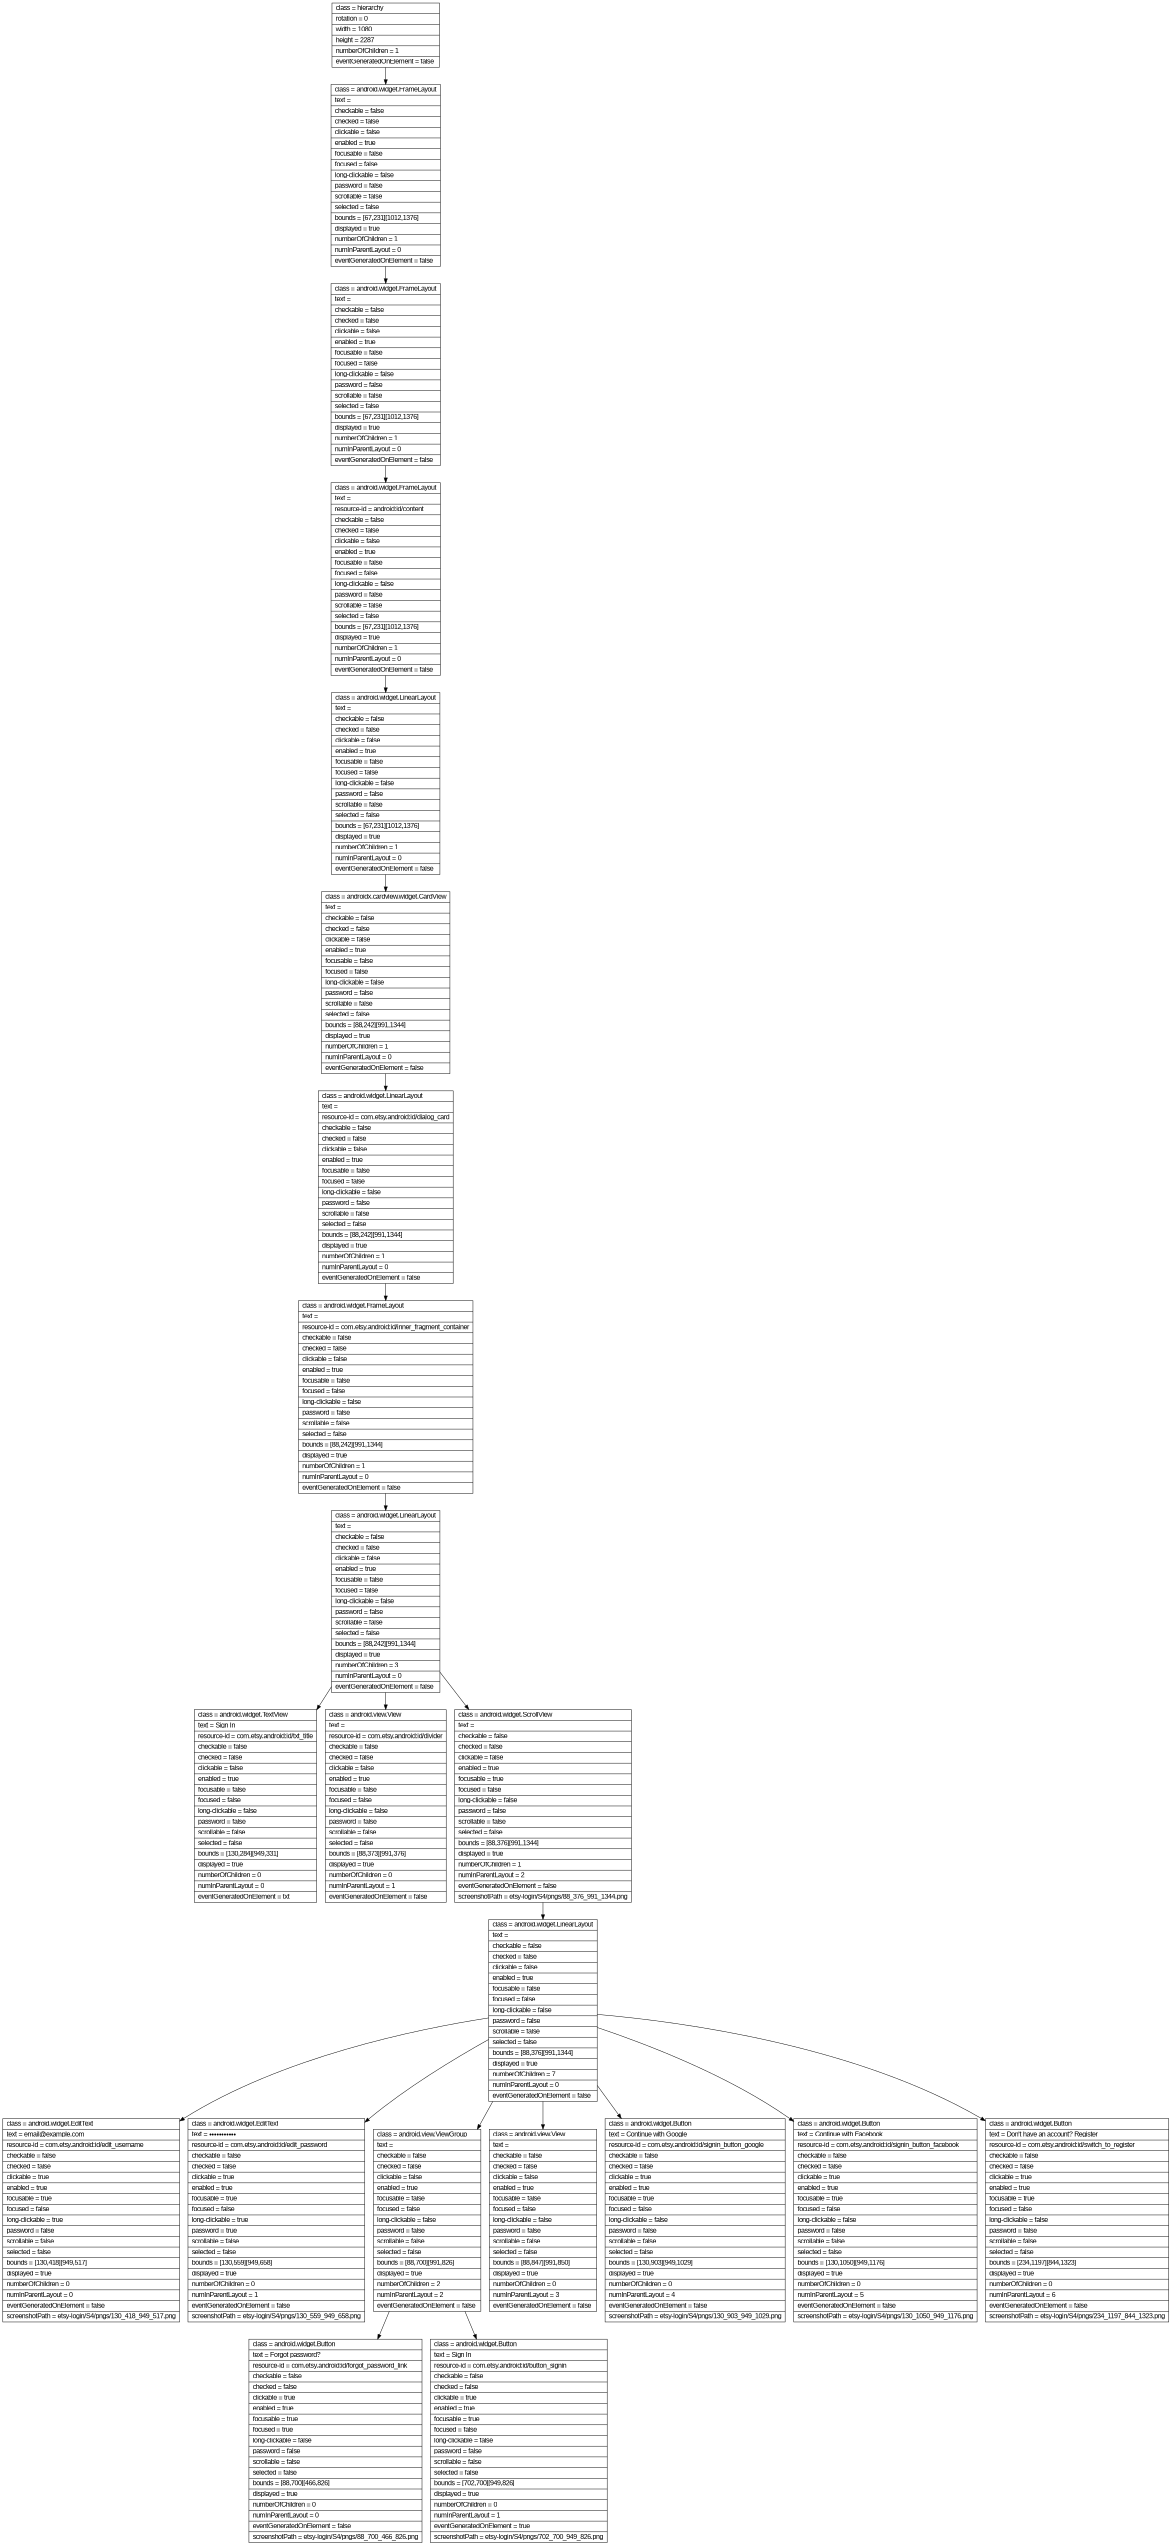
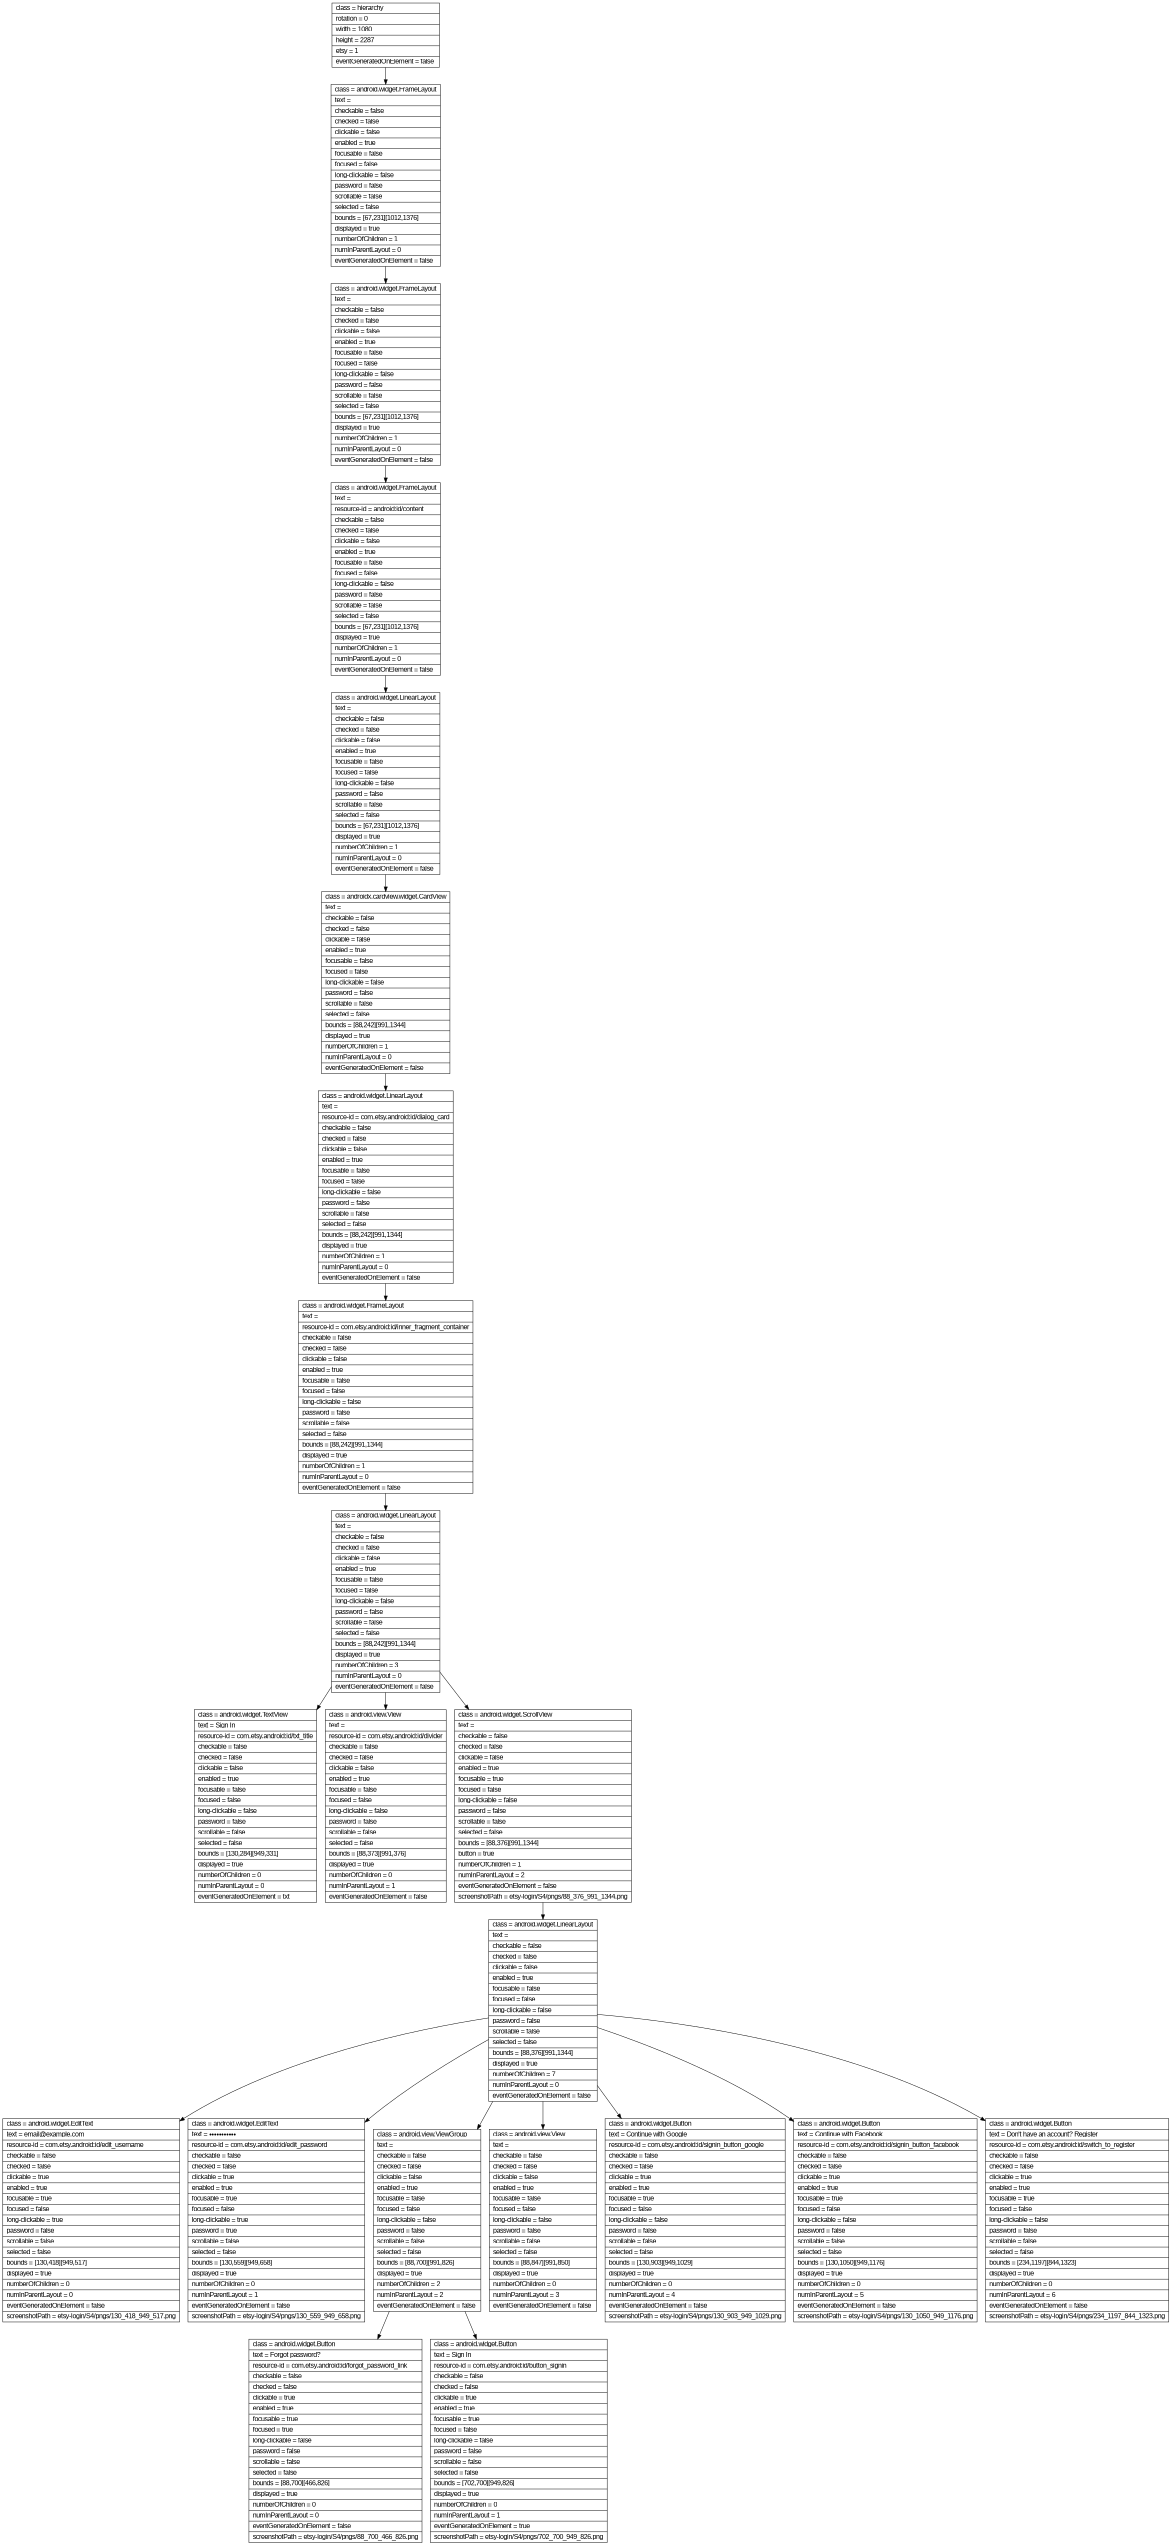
(367, 51) -> (347, 51)
(481, 1854) -> (476, 1854)
